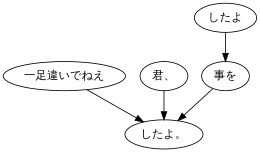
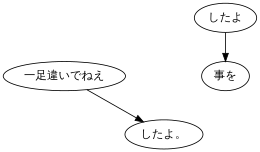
(164, 76) -> none
(198, 102) -> none
